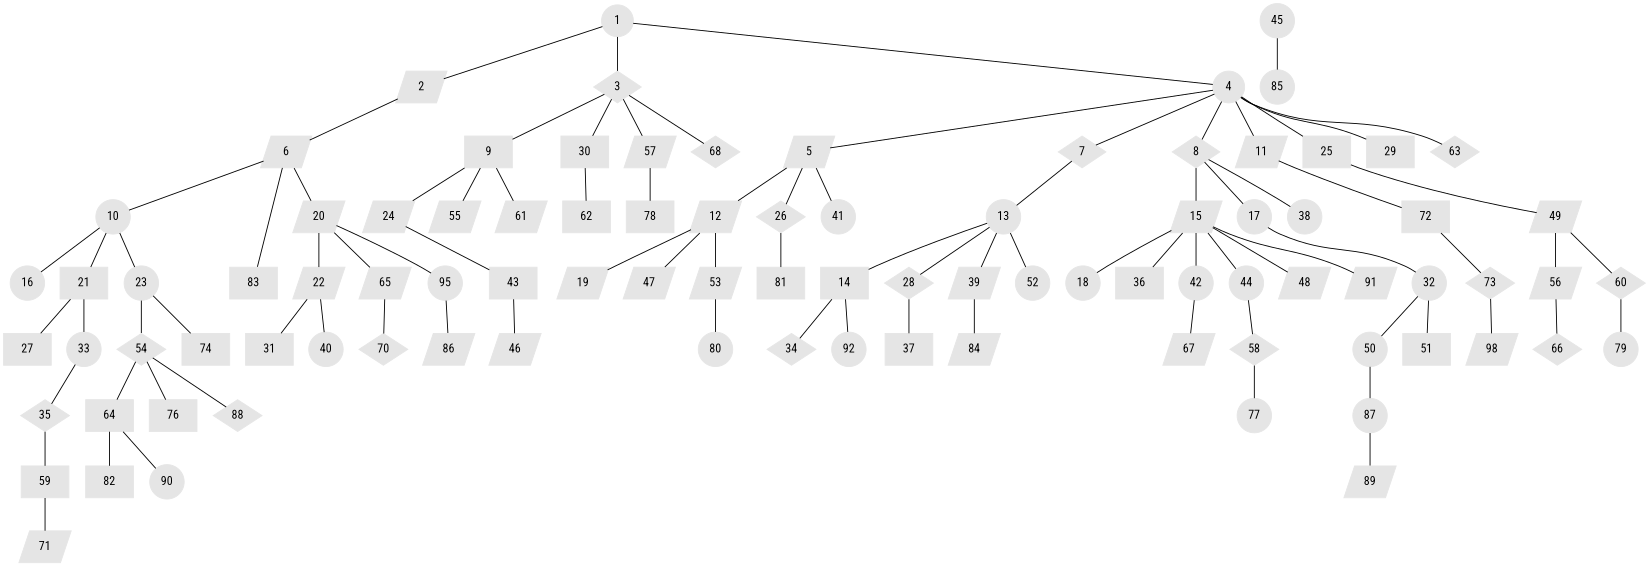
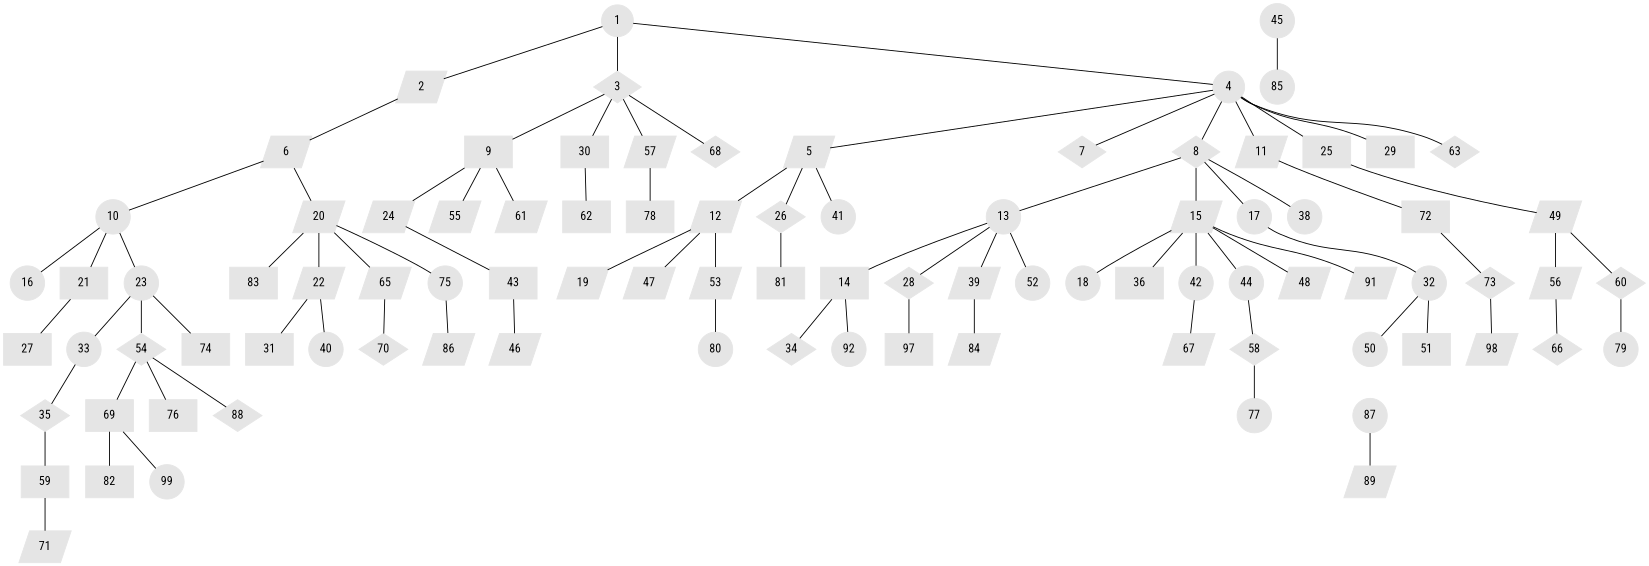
(1044, 183) -> (1100, 184)
(270, 217) -> (286, 250)
(445, 283) -> (445, 283)
(84, 316) -> (113, 316)
(909, 349) -> (909, 349)
(1370, 382) -> none
(110, 416) -> (110, 416)
(167, 482) -> (167, 482)
